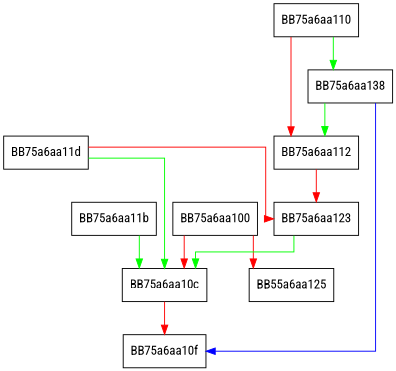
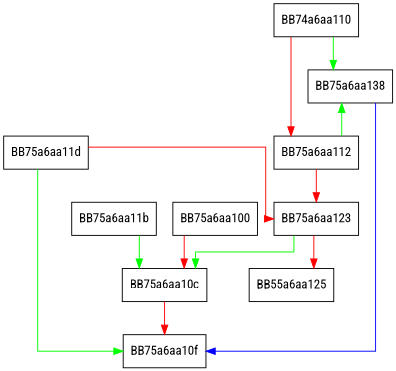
(316, 20) -> (316, 20)
(325, 115) -> (342, 124)
(165, 171) -> (38, 298)
(253, 246) -> (314, 247)
